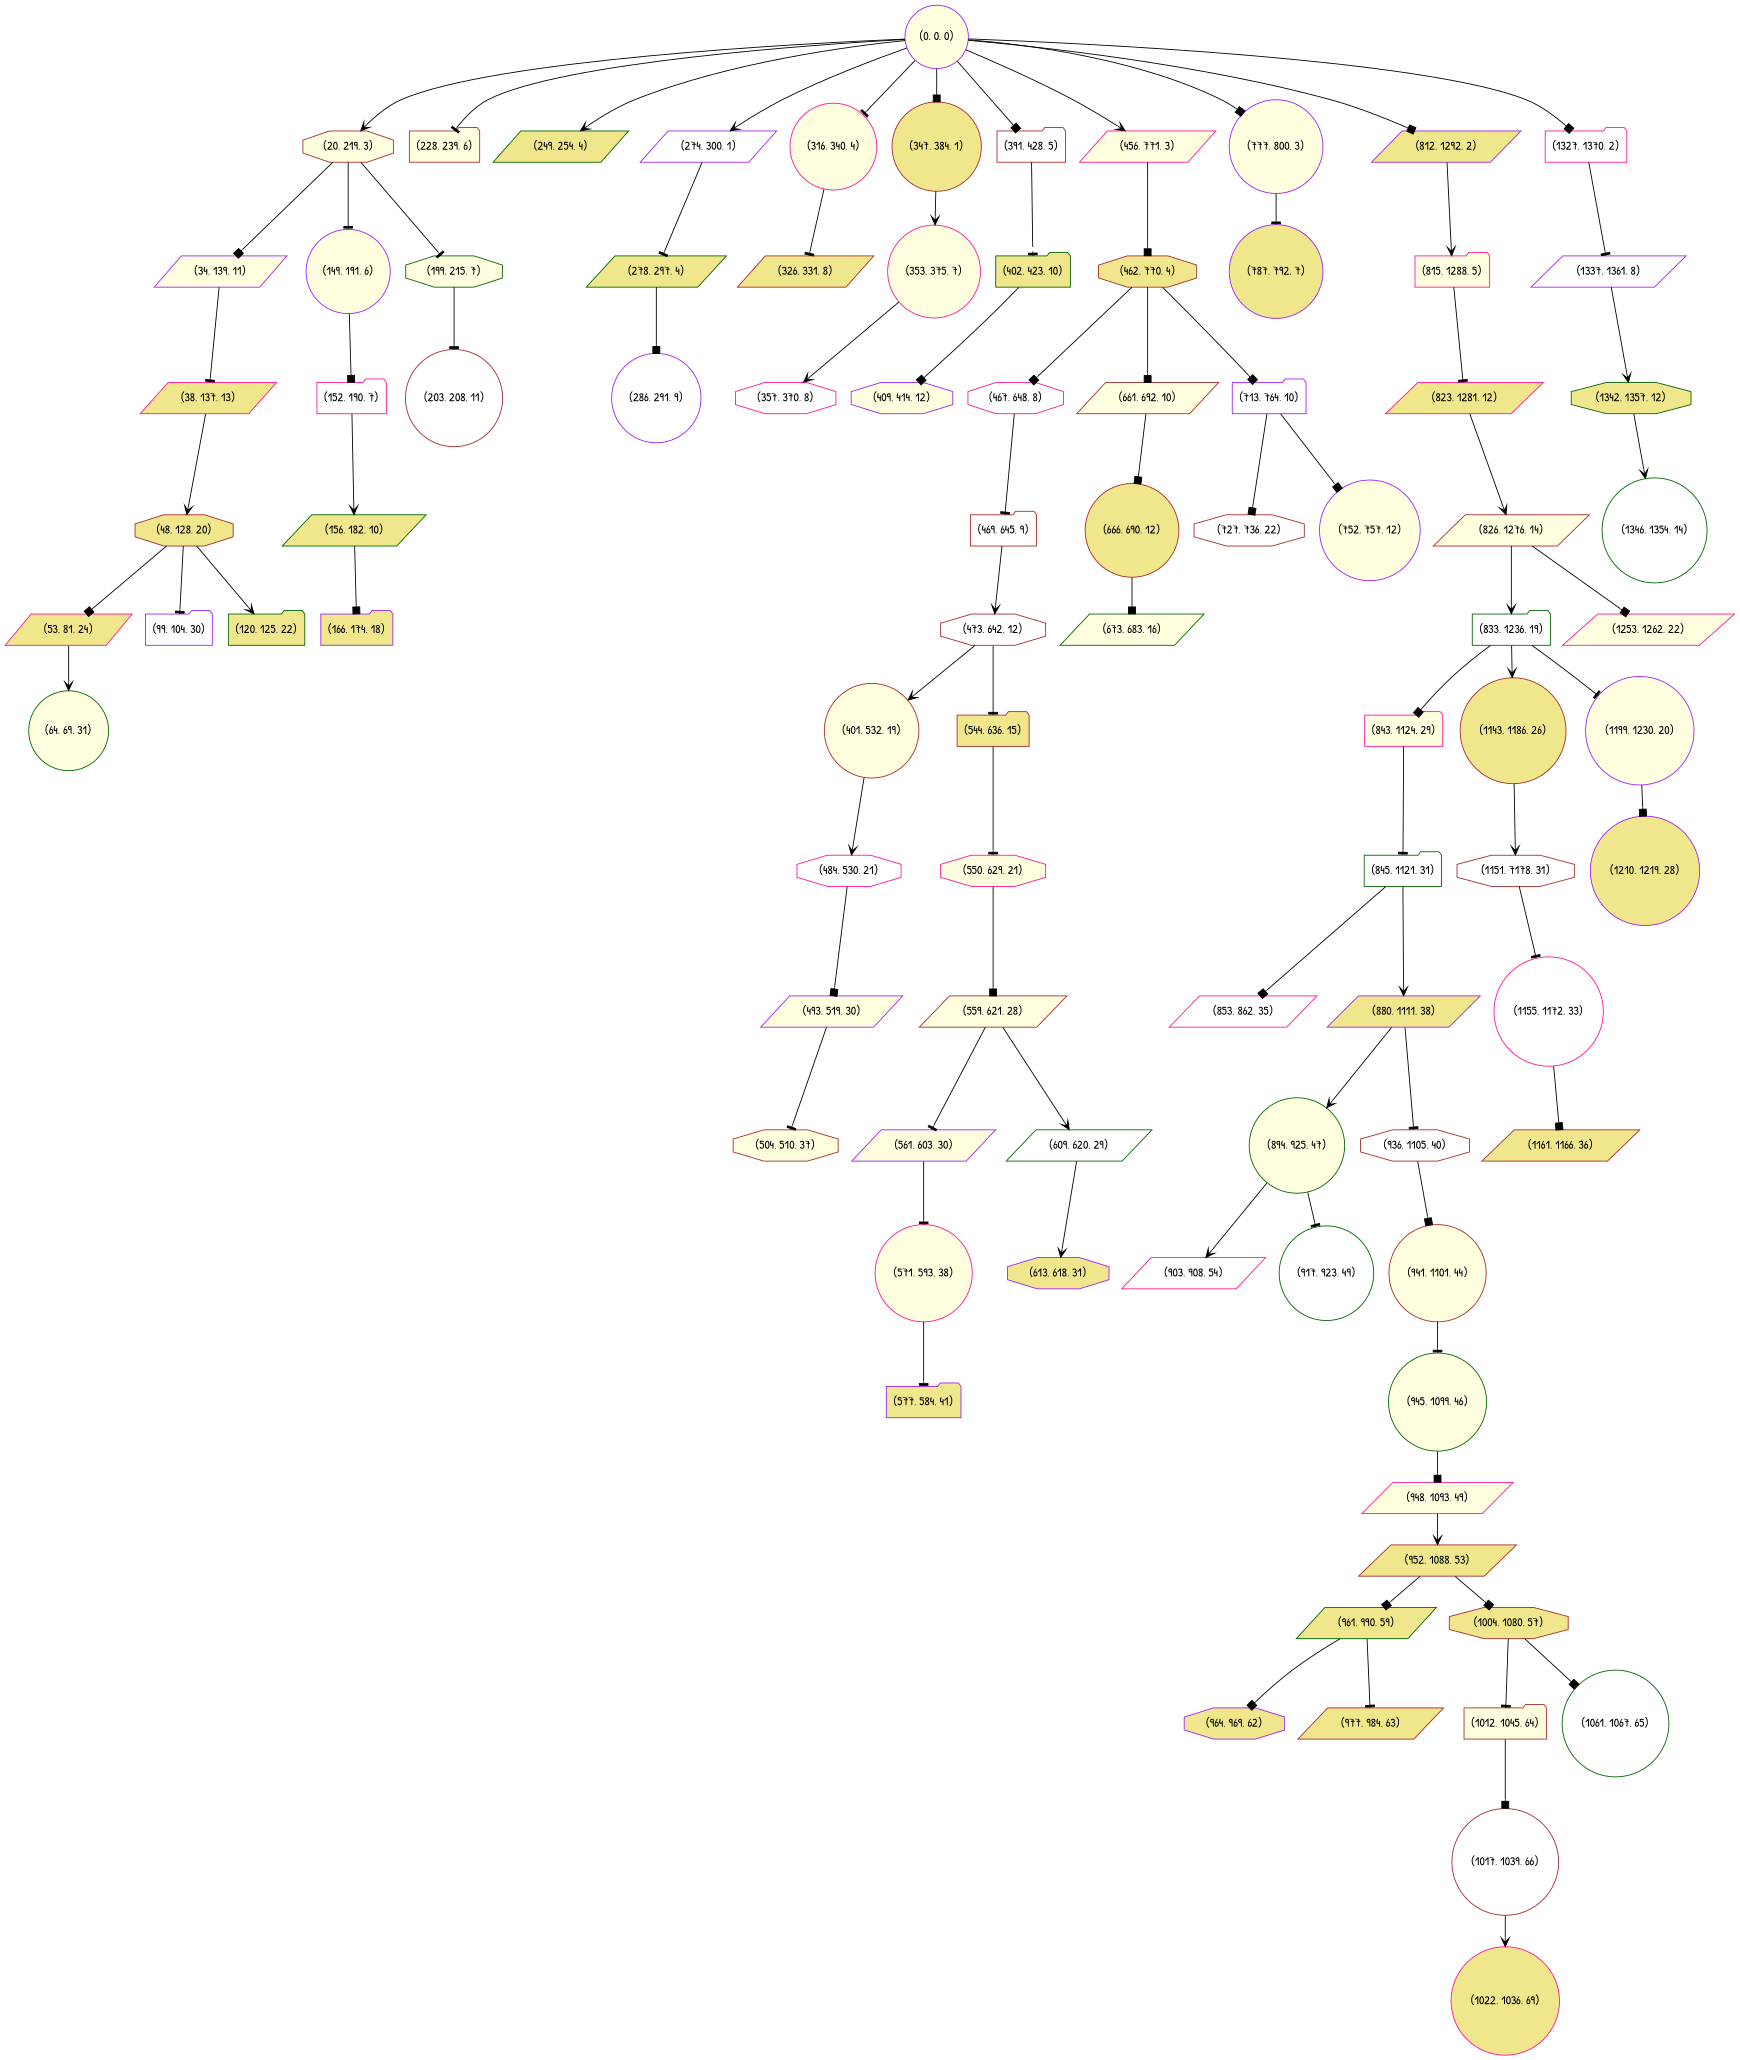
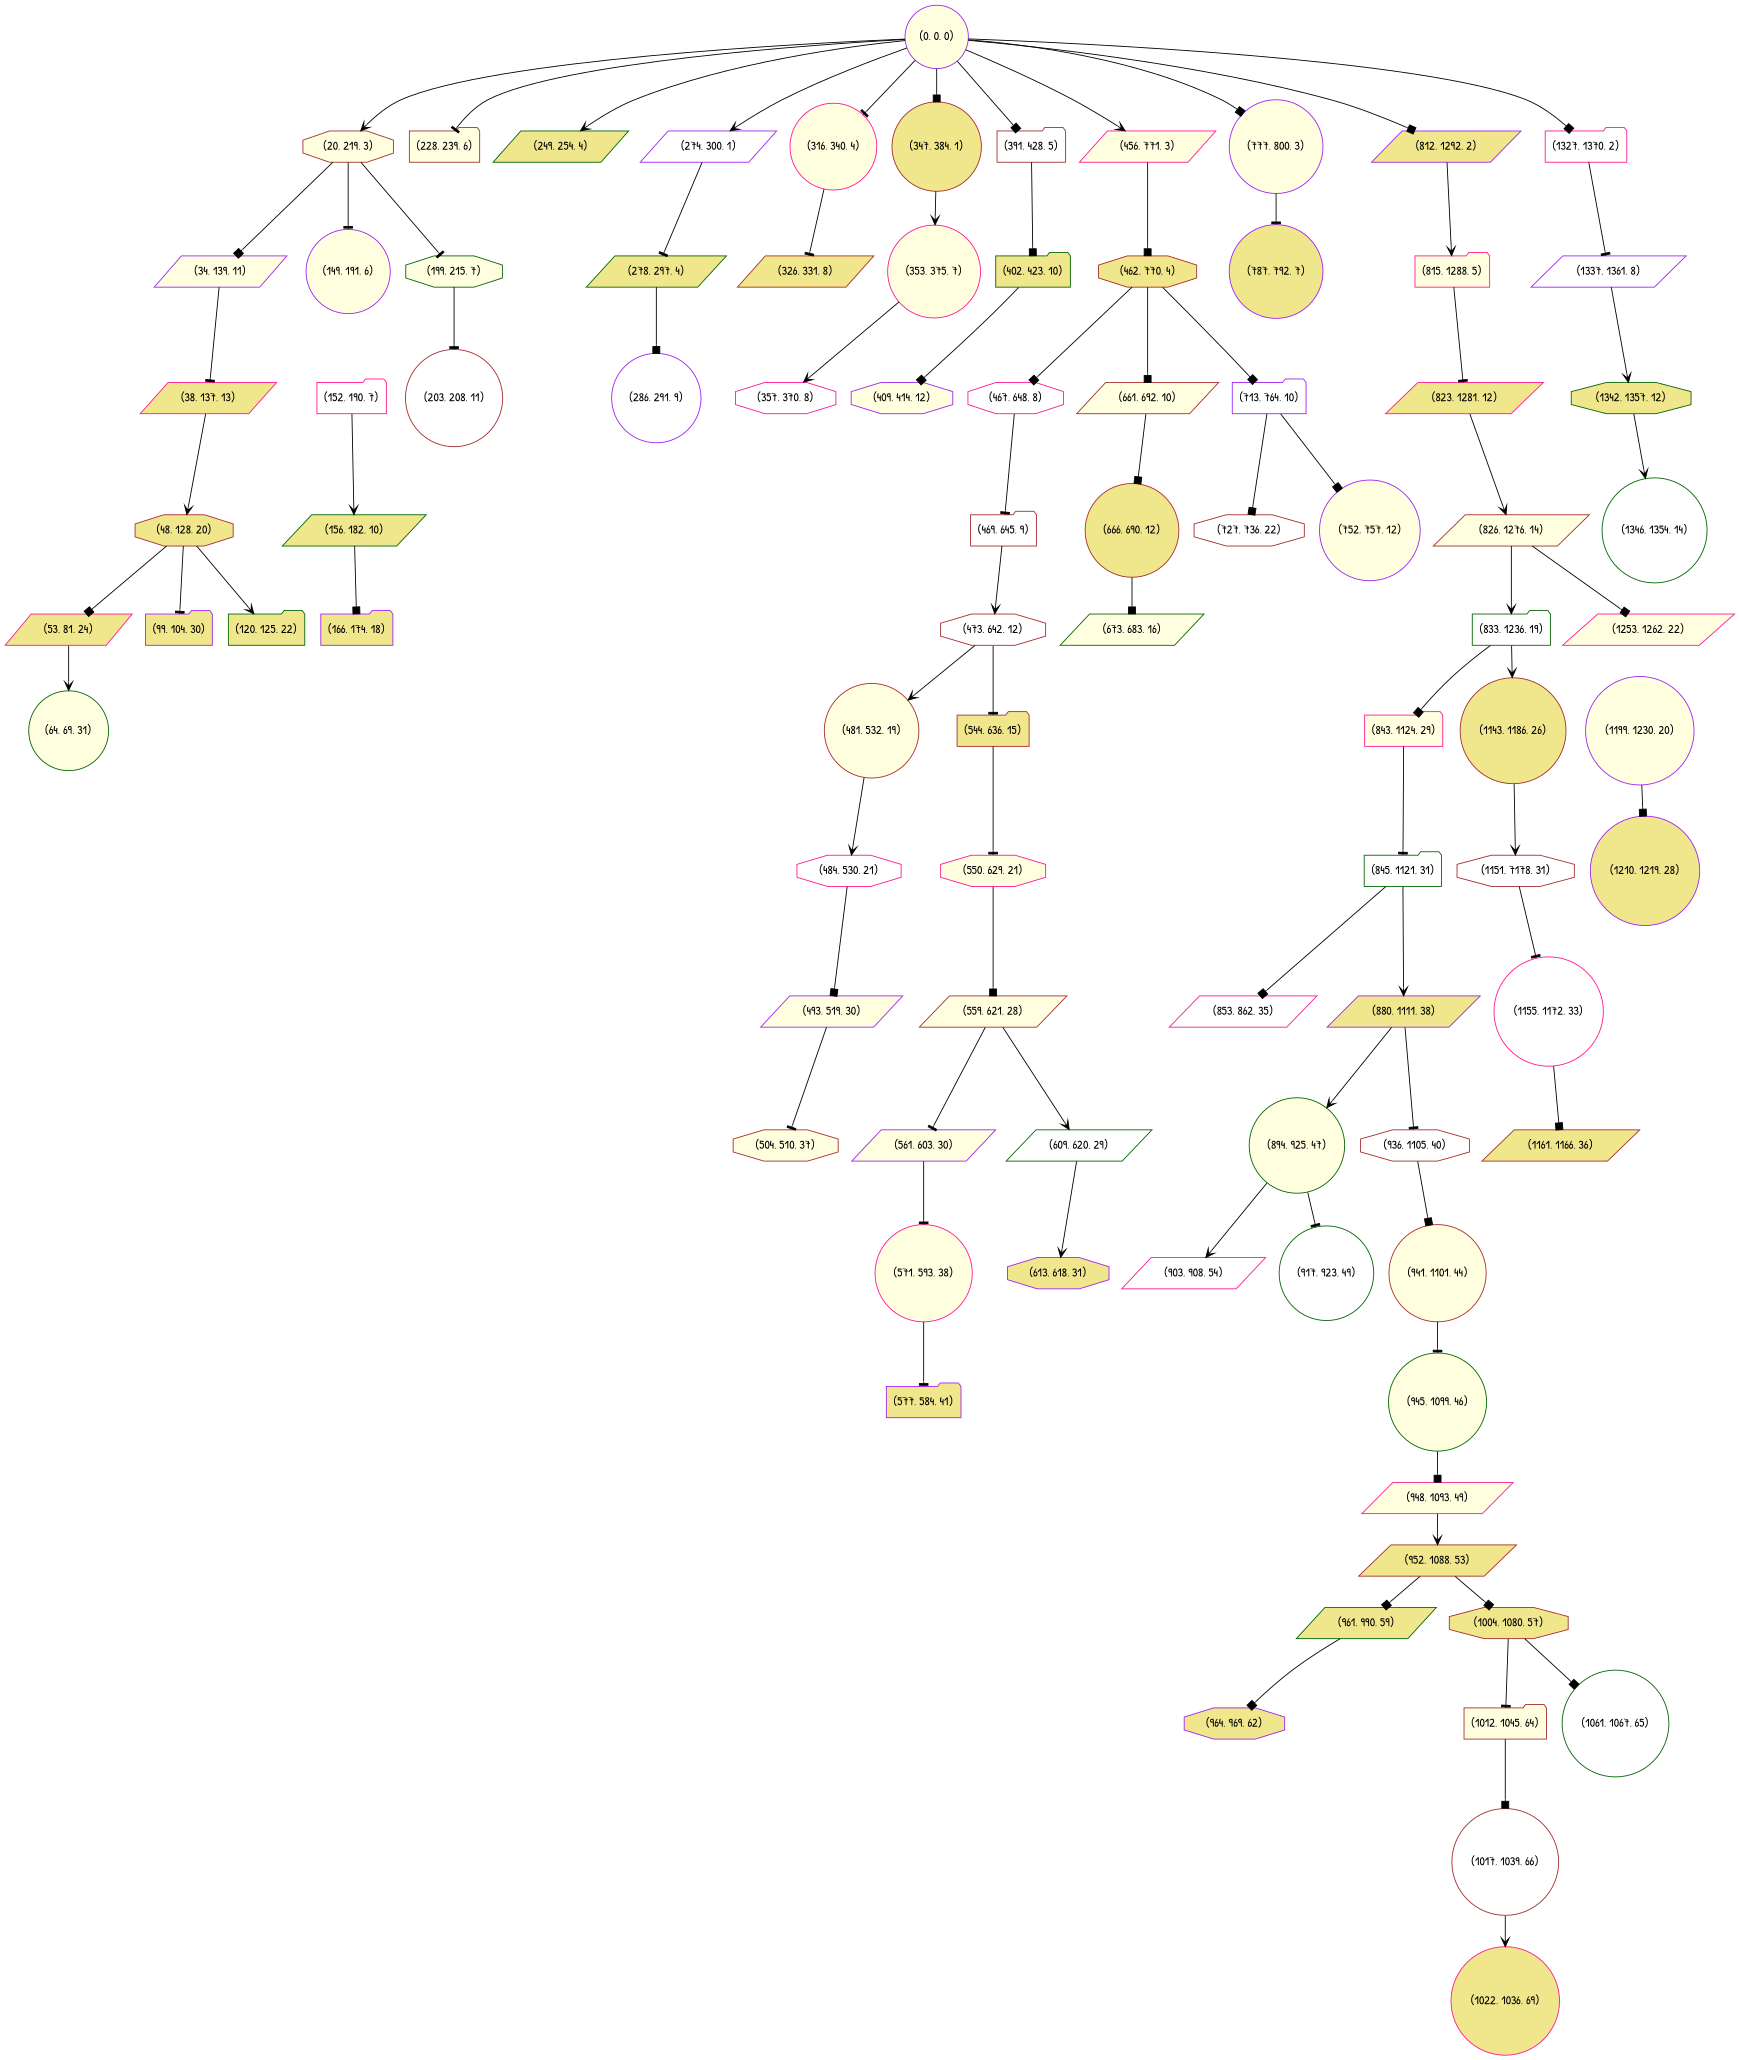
(1032, 205) -> (1032, 205)
(350, 344) -> none
(179, 630) -> (179, 630)
(1564, 669) -> none
(872, 731) -> (872, 731)
(1371, 1723) -> none
